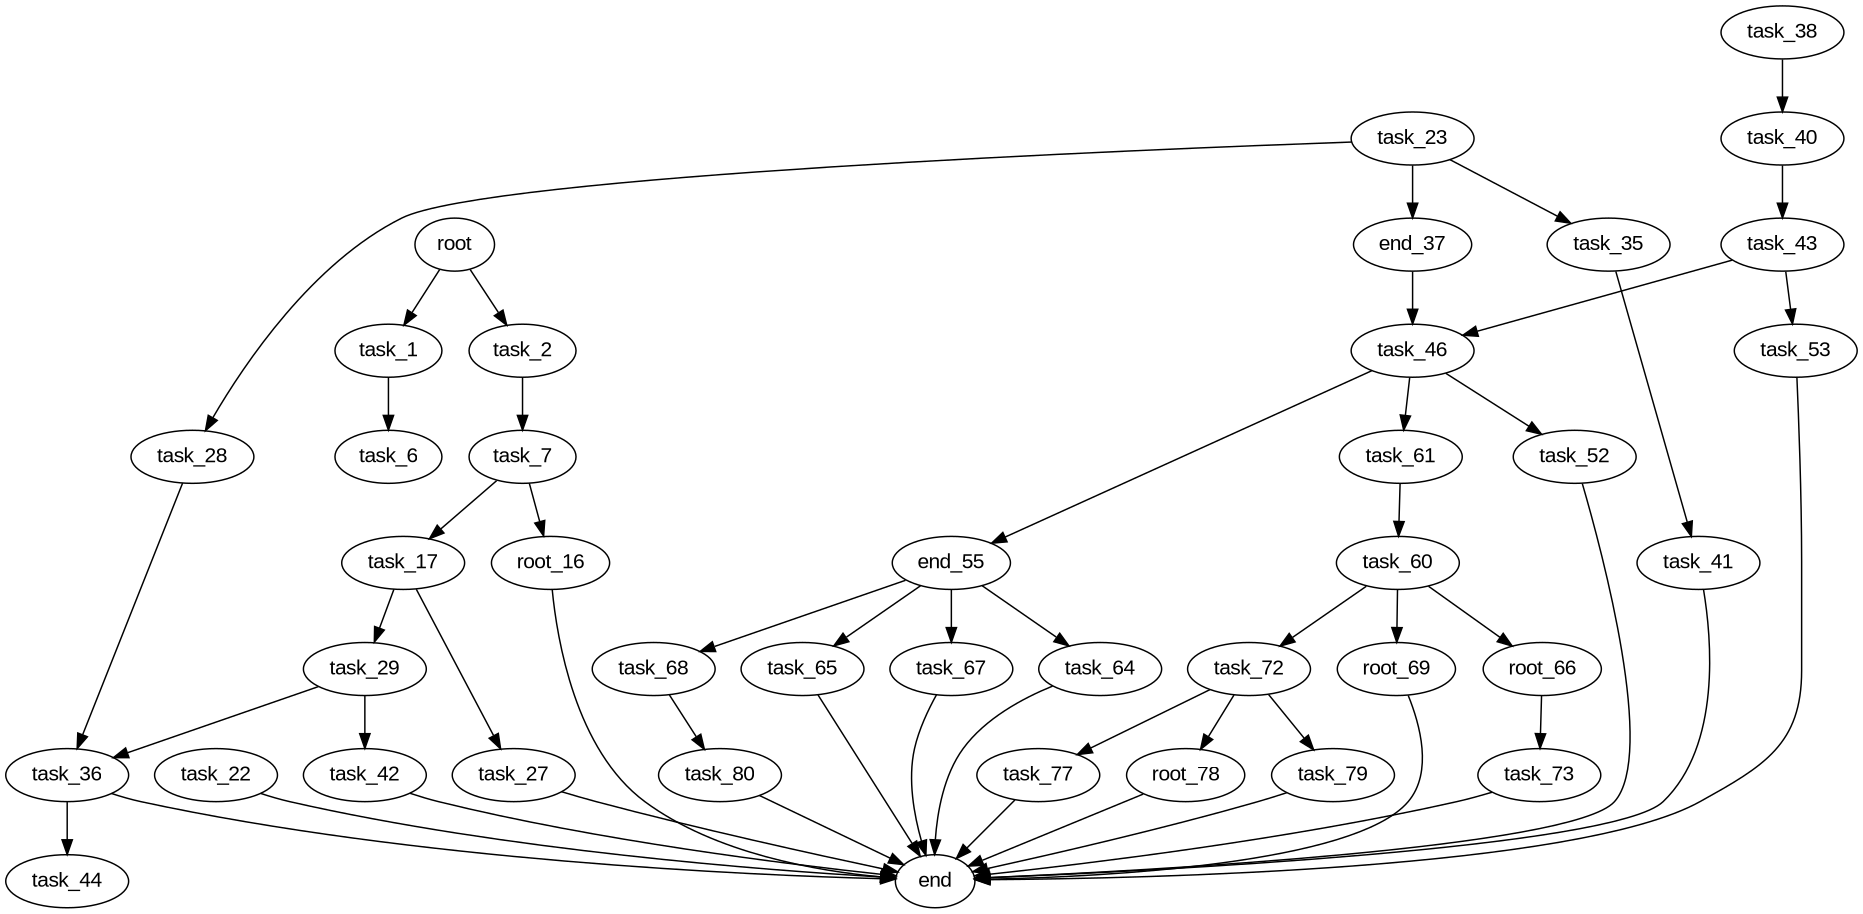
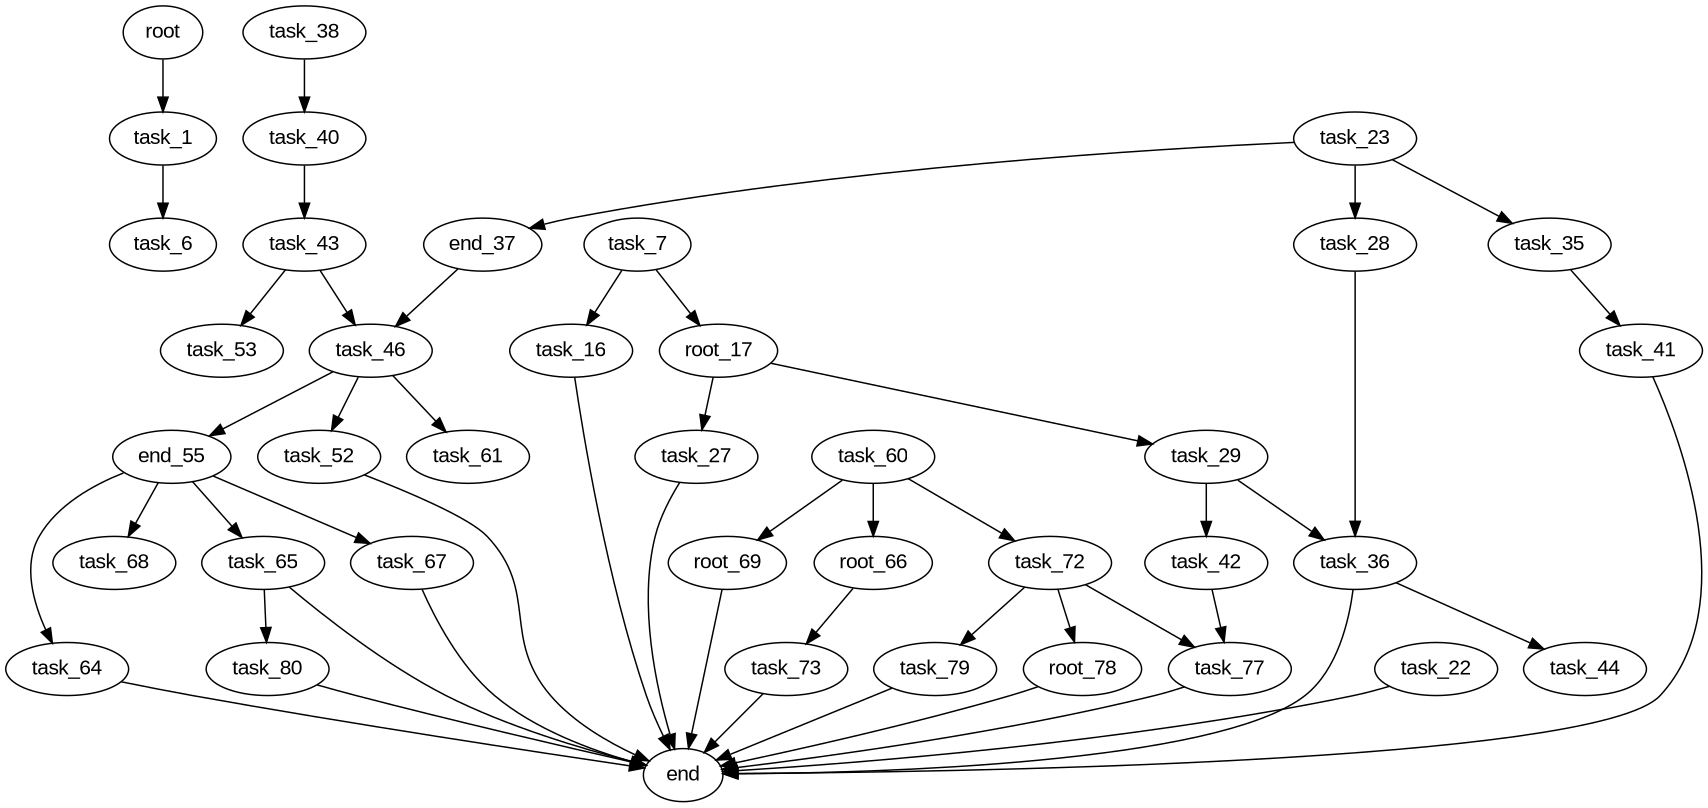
(523, 351) -> none
(1400, 503) -> none
(403, 563) -> (719, 351)
(551, 563) -> (571, 351)
(683, 716) -> (265, 609)
(1582, 837) -> none
(644, 842) -> (1216, 609)
